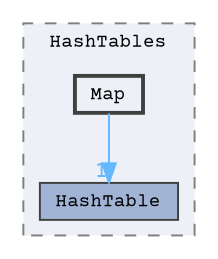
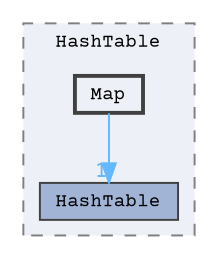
(109, 42) -> (109, 42)
